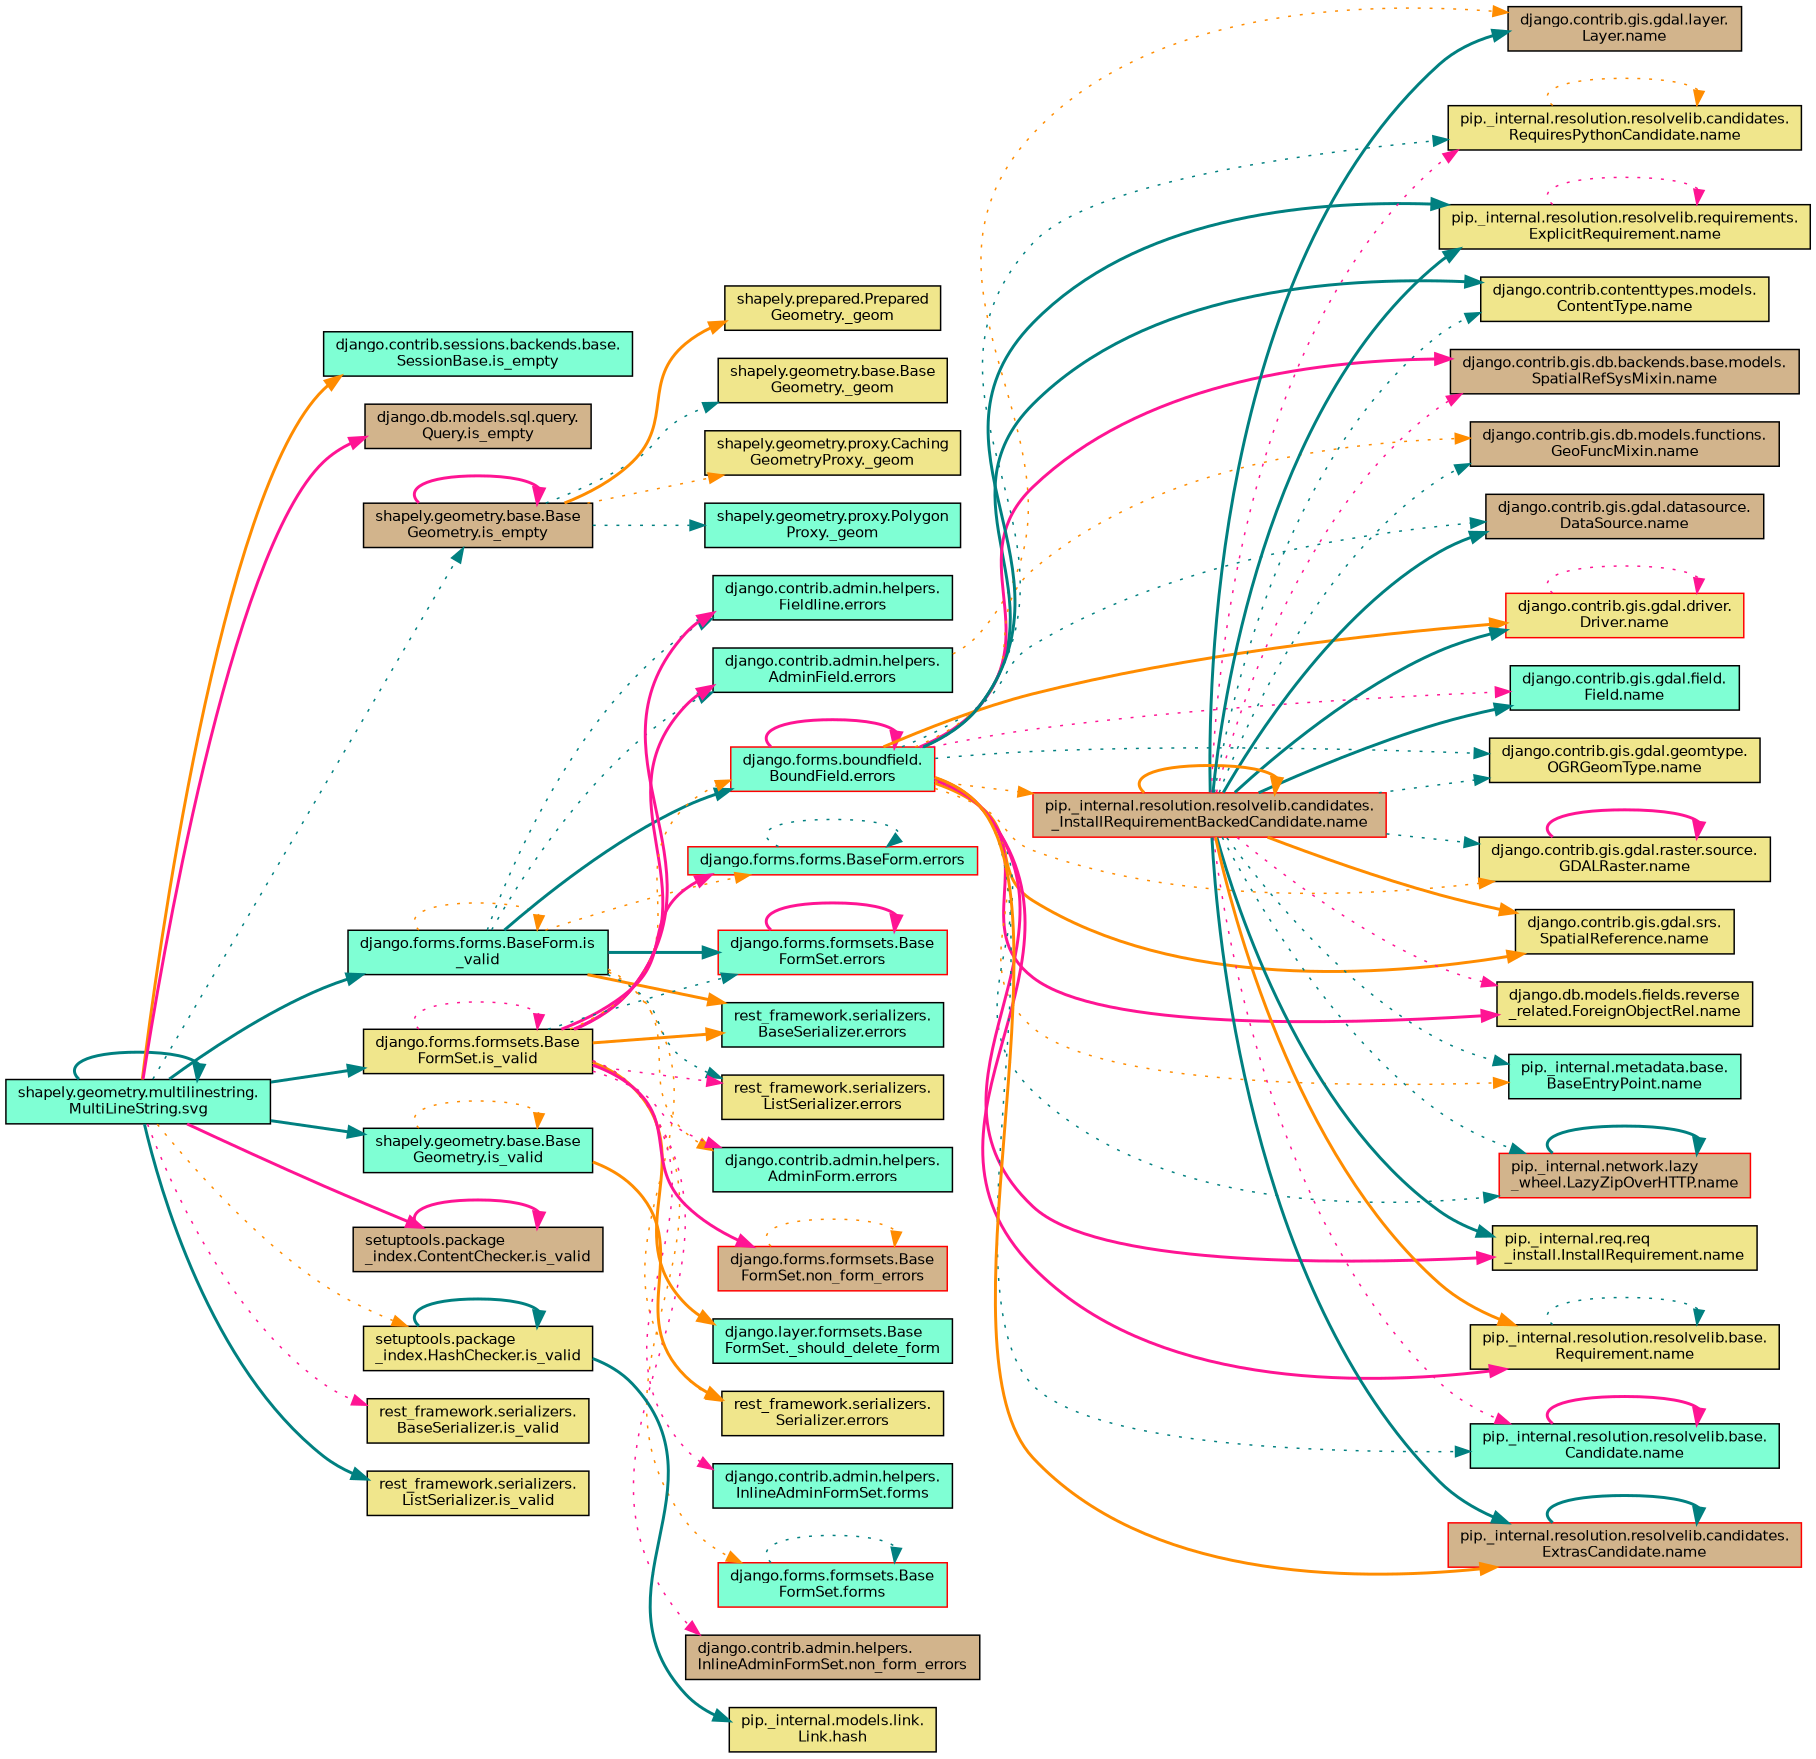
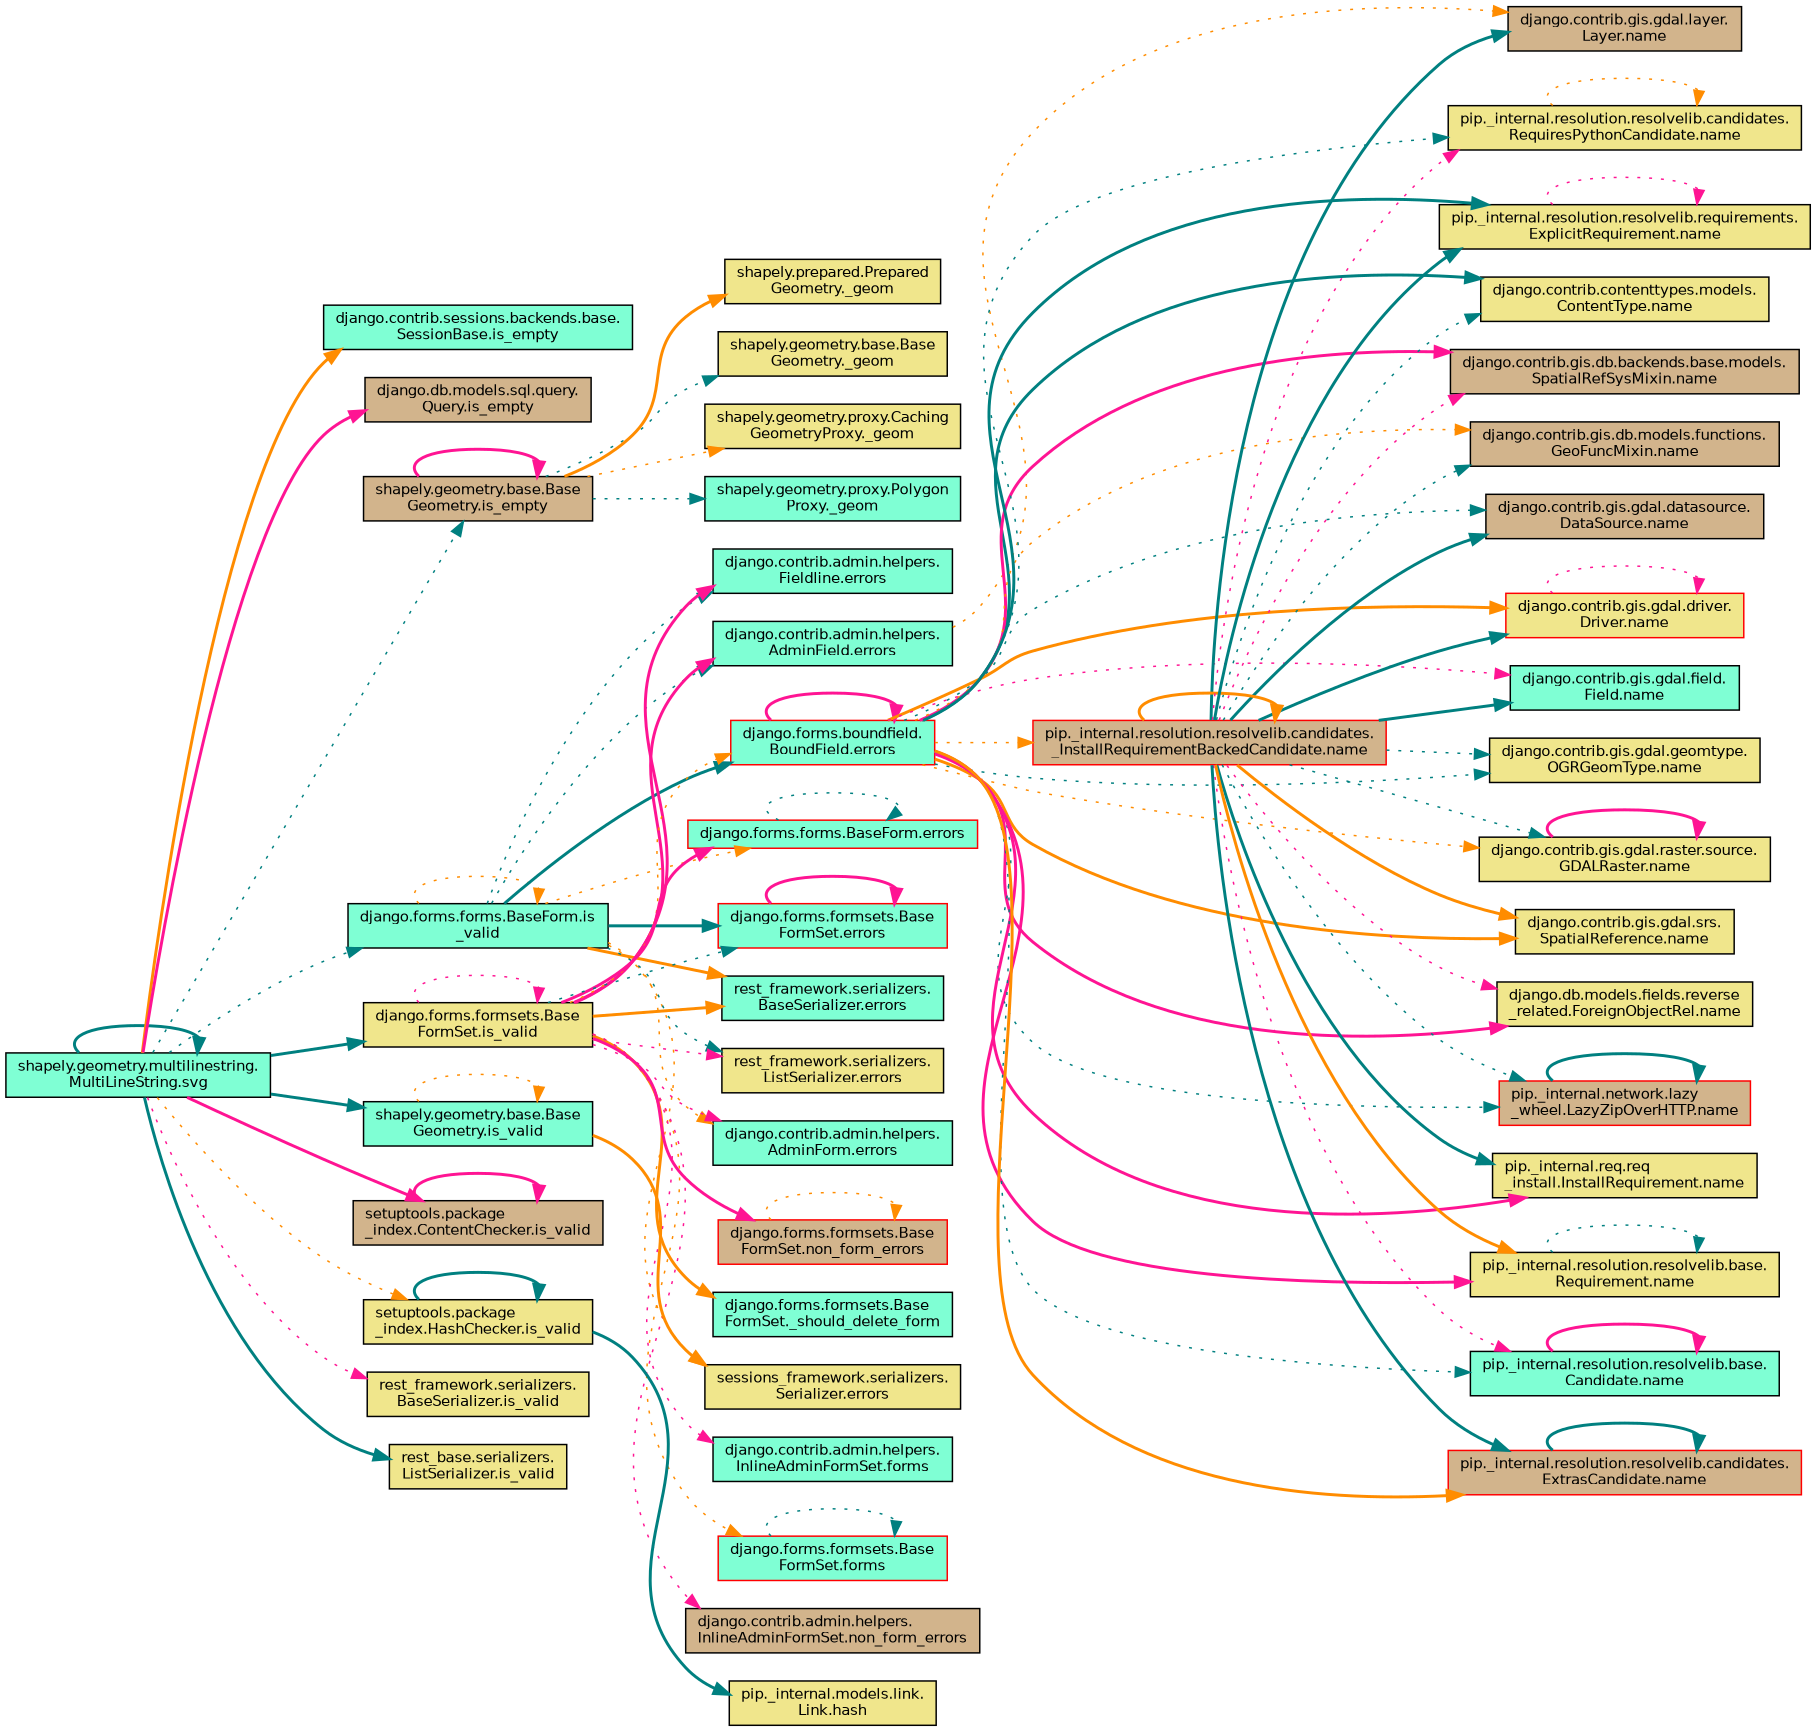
(255, 1023) -> (255, 996)
(1625, 1077) -> none
(833, 1341) -> (833, 1314)
(833, 1413) -> (833, 1387)
(478, 1493) -> (478, 1467)
